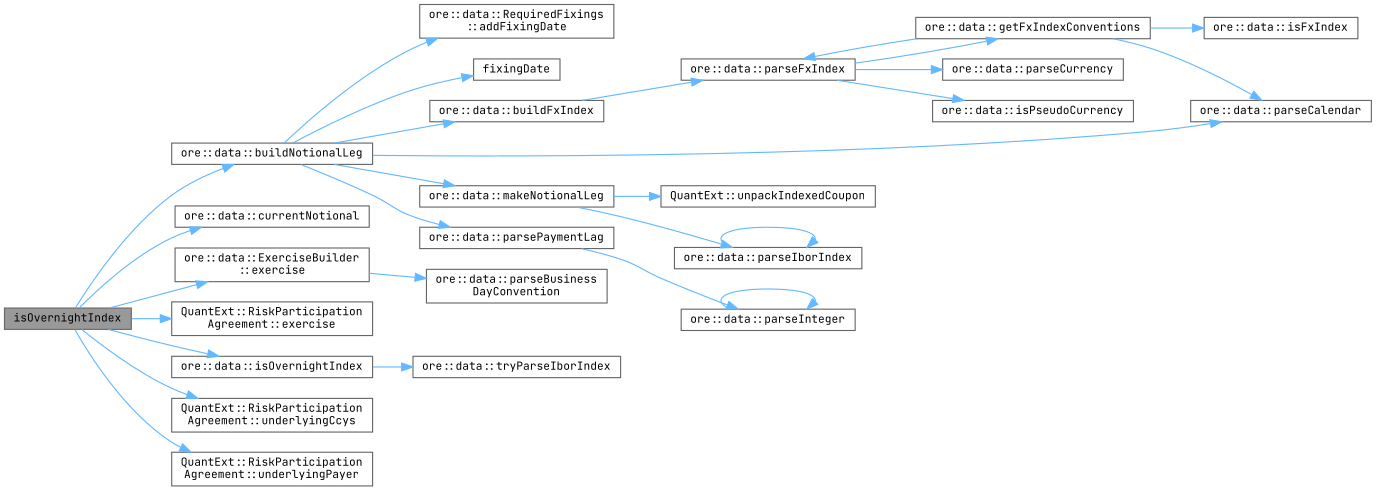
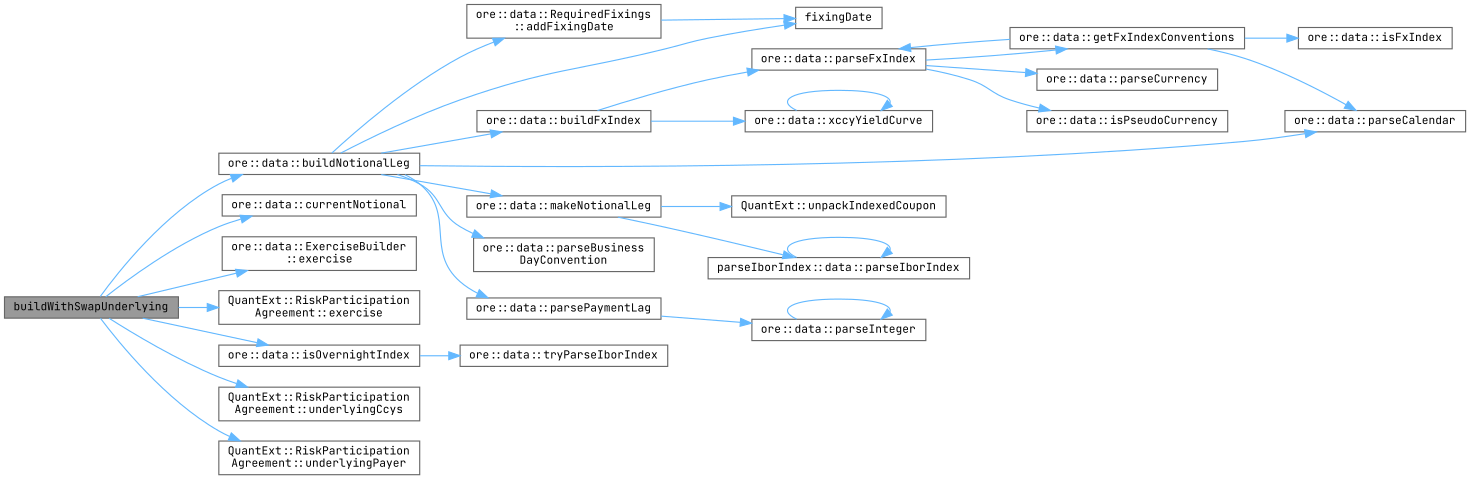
none -> (723, 19)
none -> (839, 121)
(768, 258) -> (839, 268)
(392, 275) -> (446, 213)
(68, 319) -> (91, 307)
